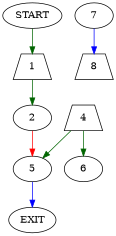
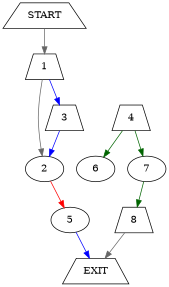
(32, 16) -> (45, 16)
(32, 38) -> (45, 38)
(94, 38) -> (141, 191)
(32, 89) -> (38, 114)
none -> (64, 118)
(59, 142) -> (138, 140)
(32, 220) -> (96, 271)
none -> (117, 243)
